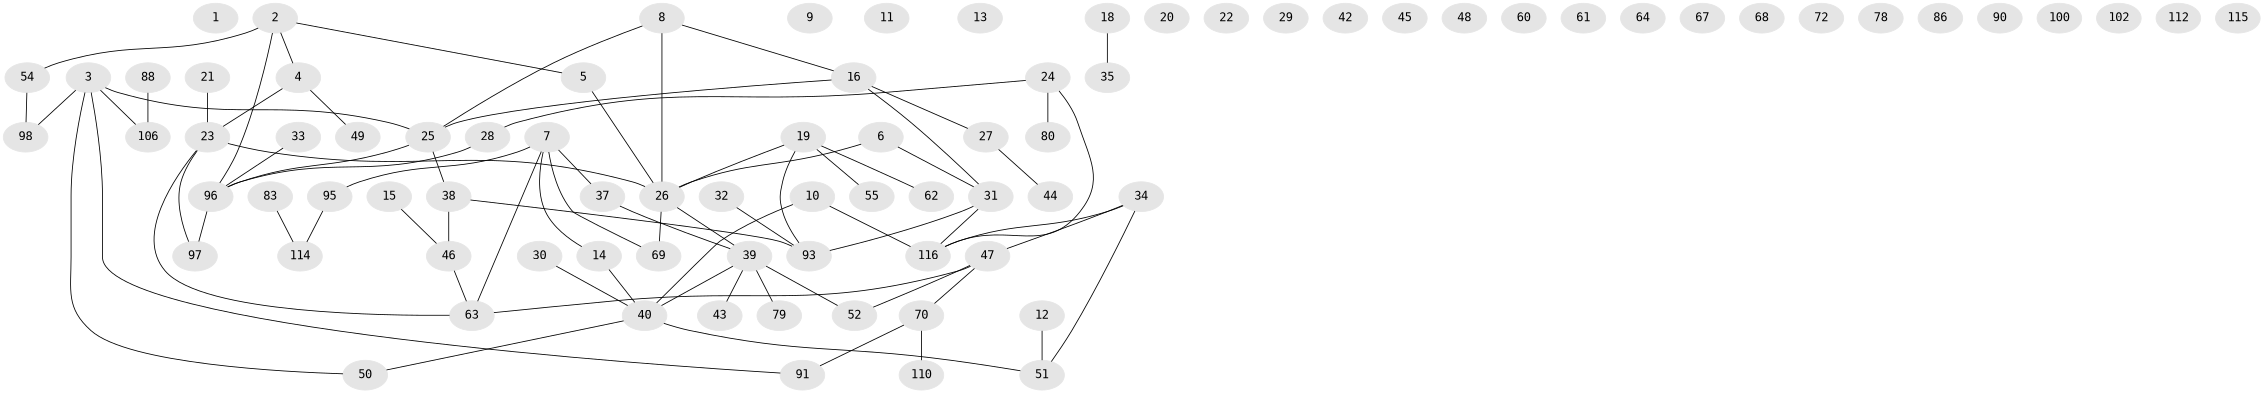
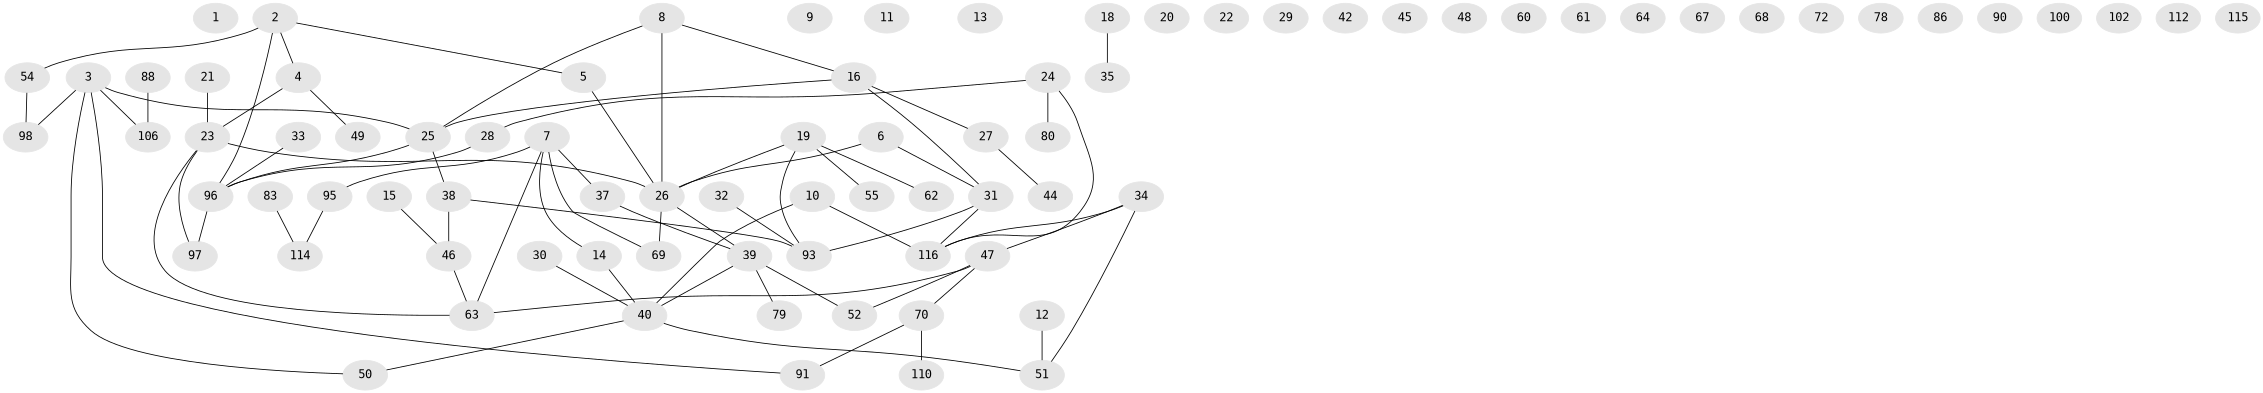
(720, 316) -> none
